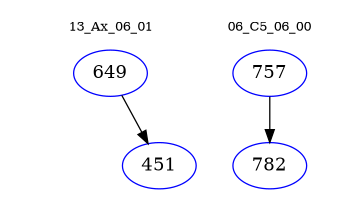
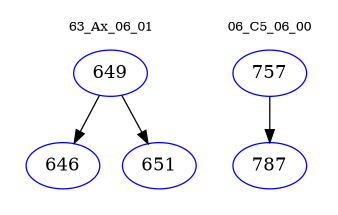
(111, 28) -> (111, 28)
none -> (63, 166)
(159, 166) -> (159, 166)
(270, 166) -> (270, 166)
